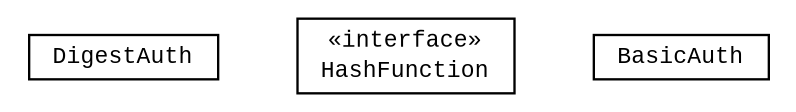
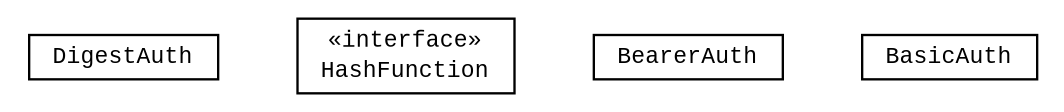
none -> (687, 56)
